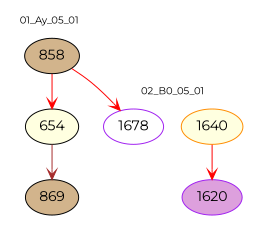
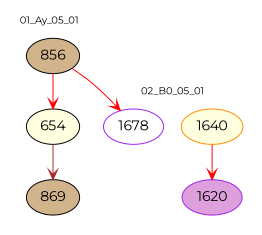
(52, 56) -> (53, 56)
